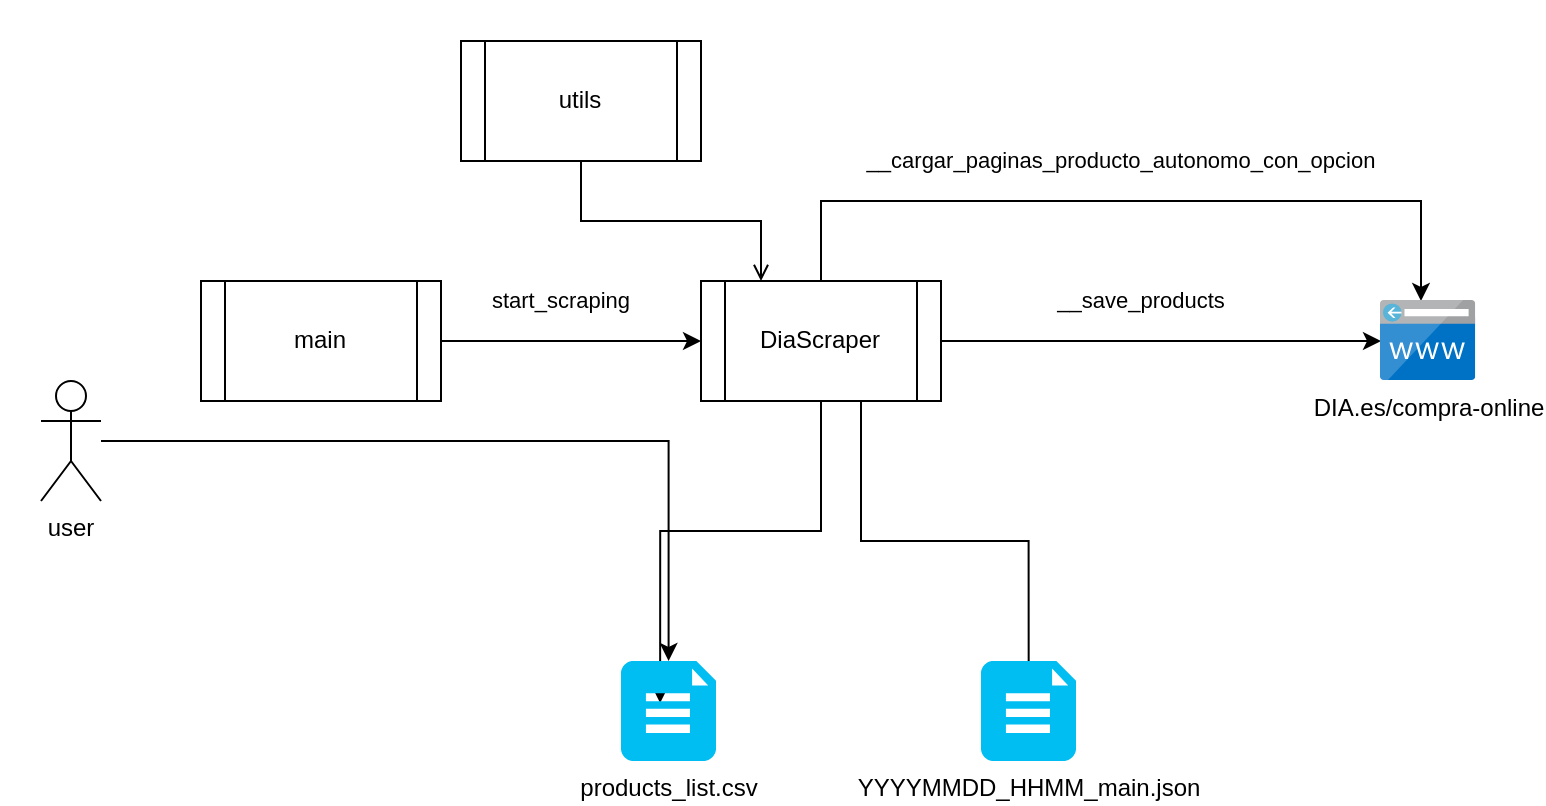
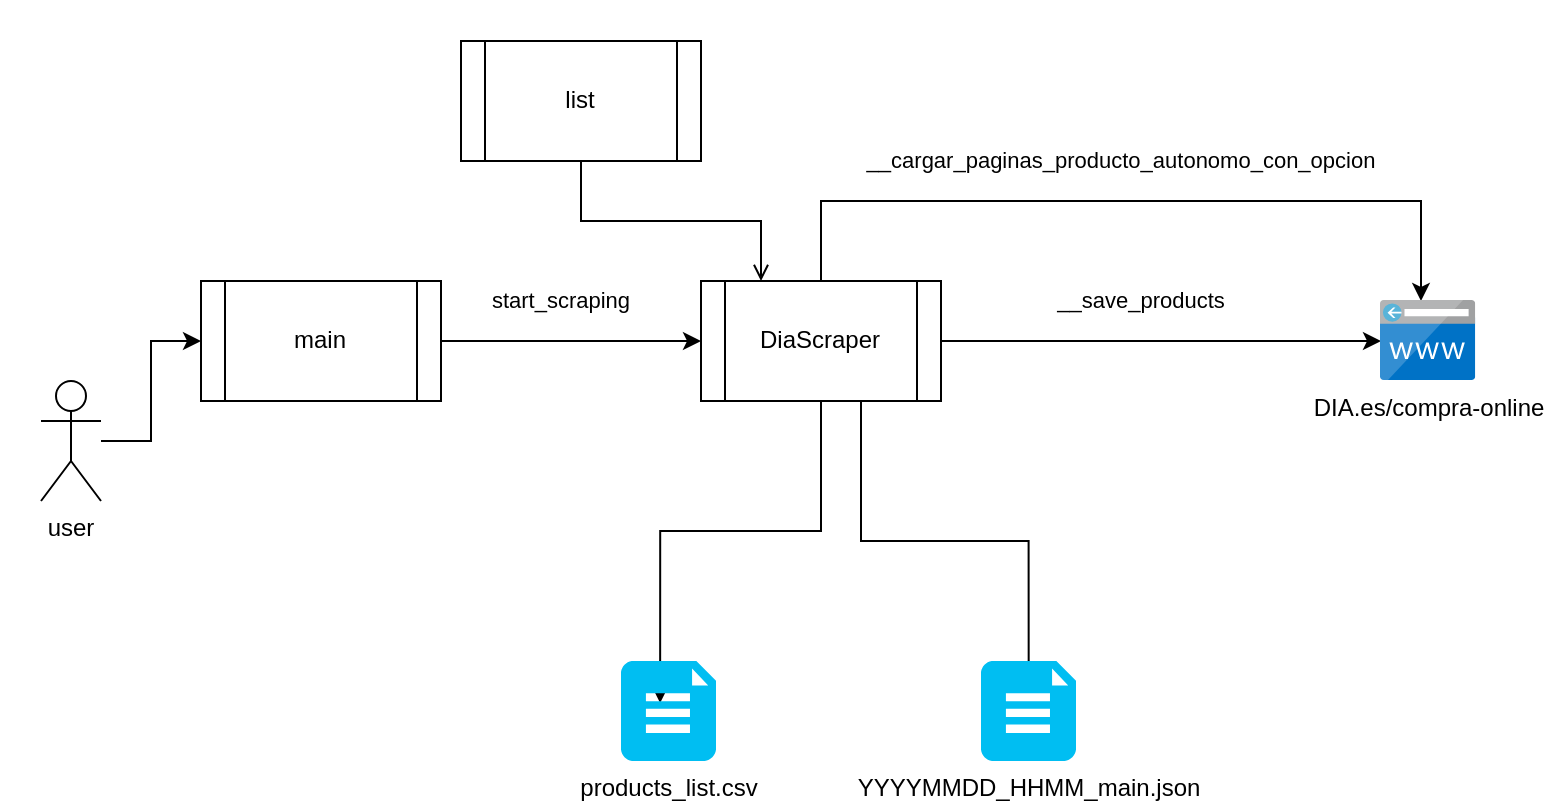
(581, 101) -> (581, 101)
(511, 441) -> (151, 374)
